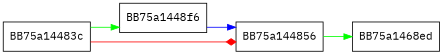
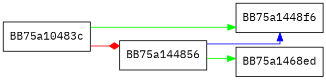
(217, 27) -> (245, 44)
(47, 37) -> (47, 37)
